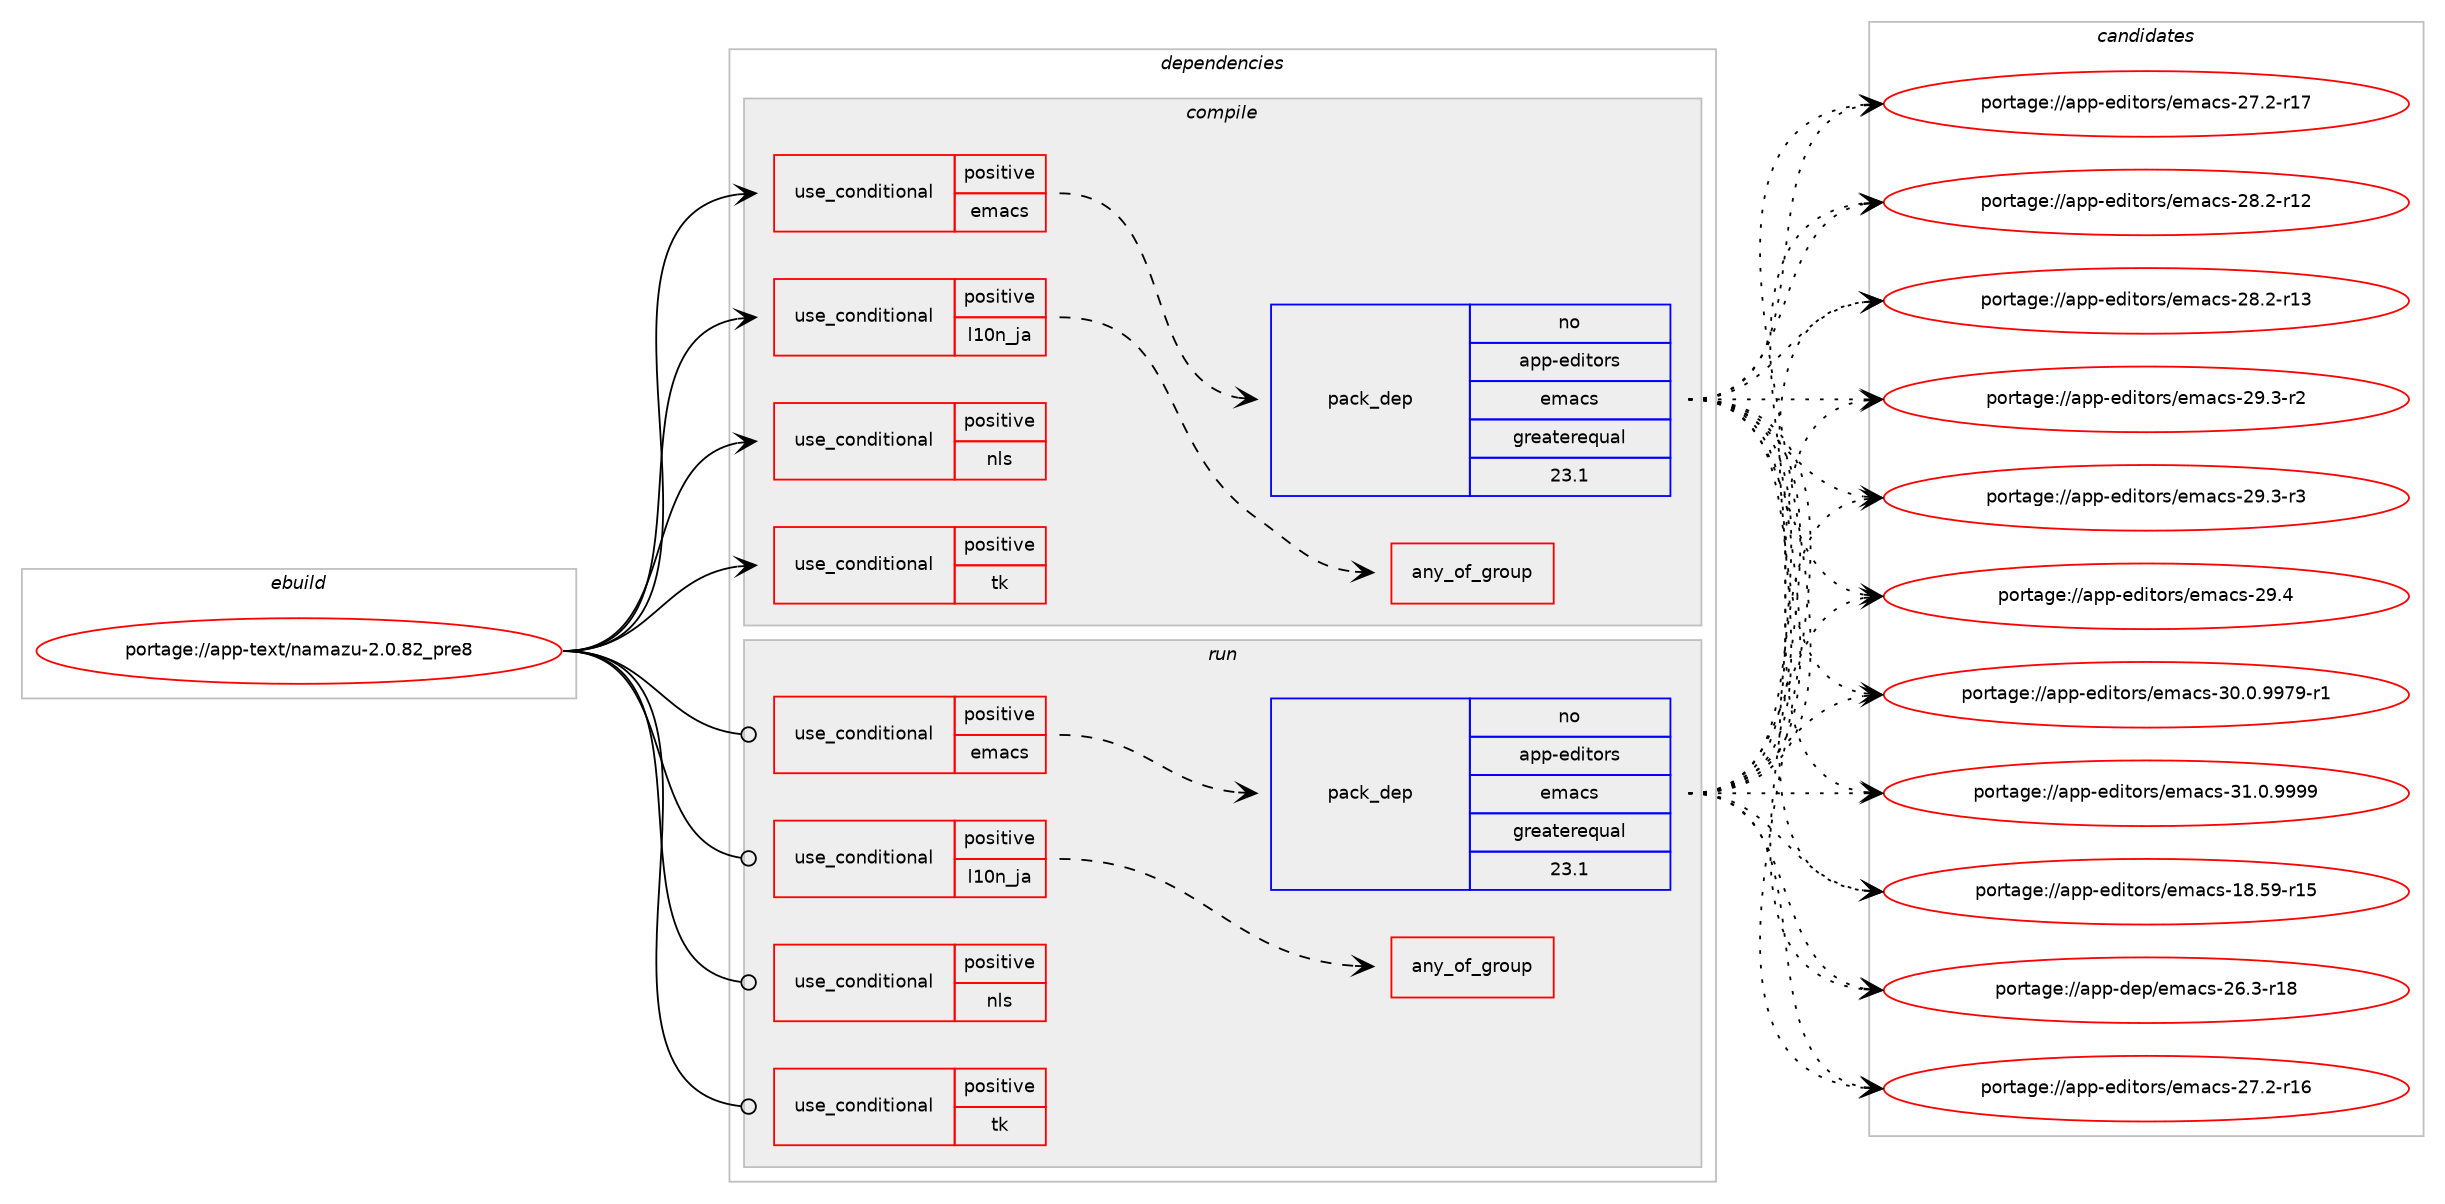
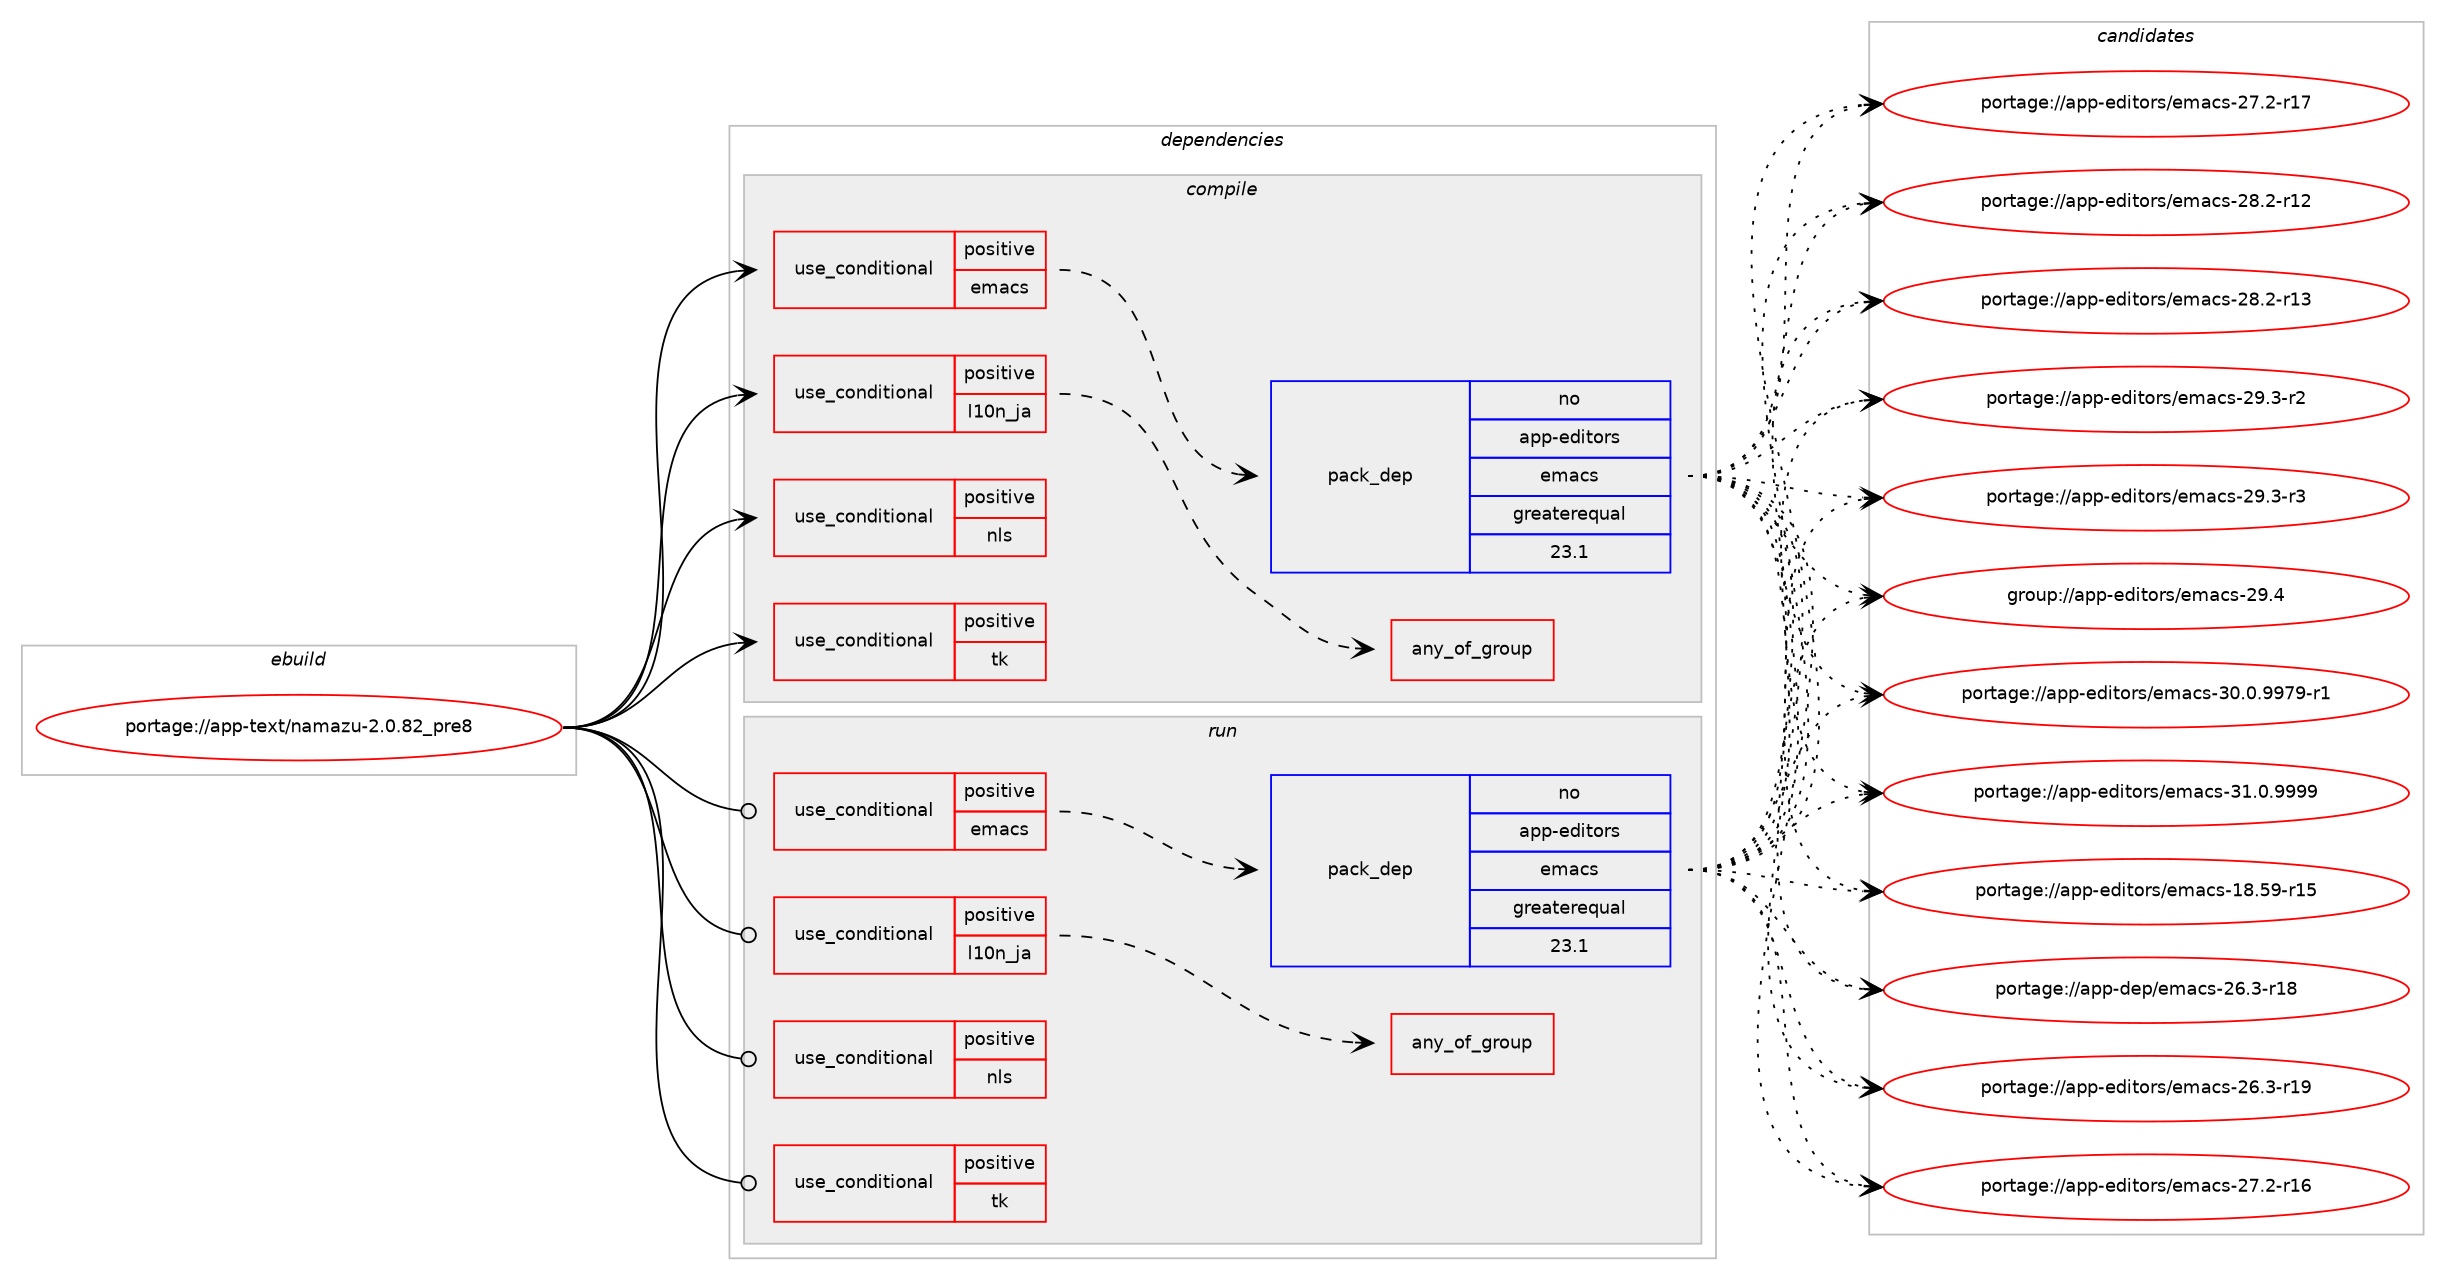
(2146, 596) -> (2146, 596)
none -> (2146, 1089)
